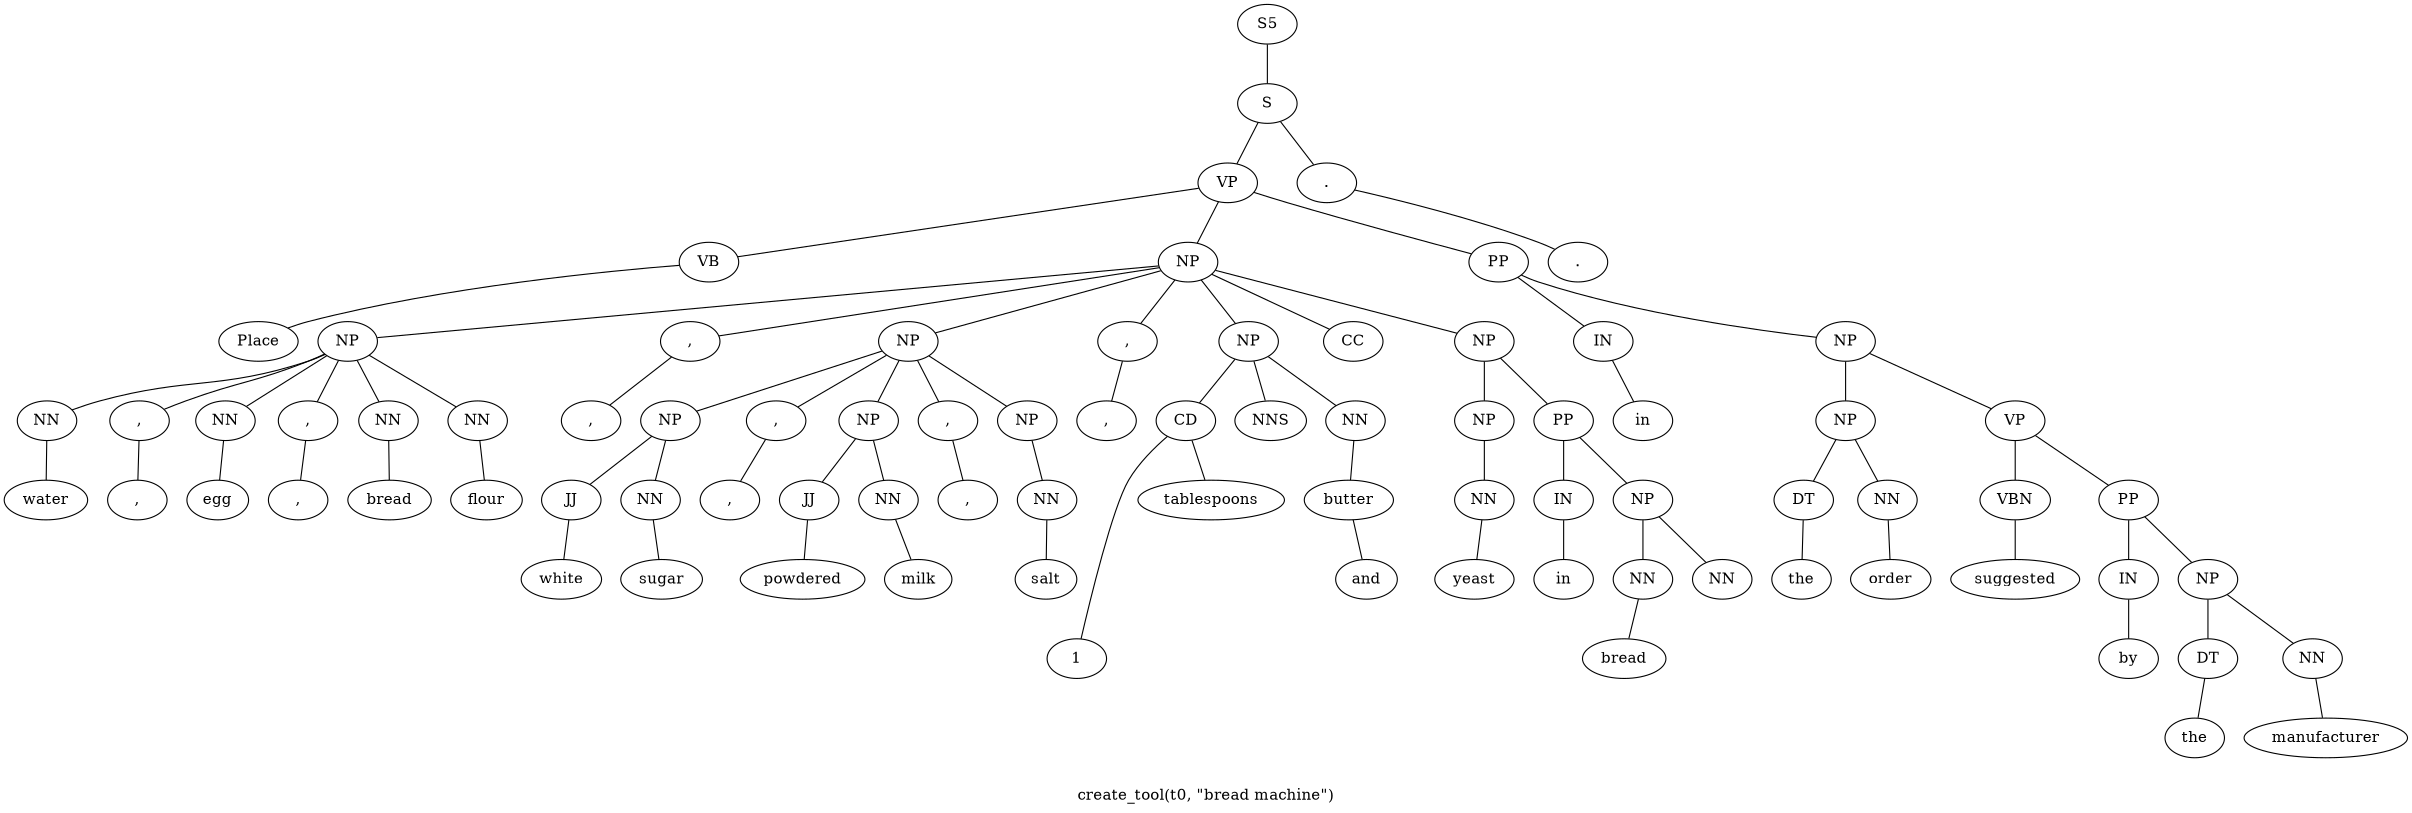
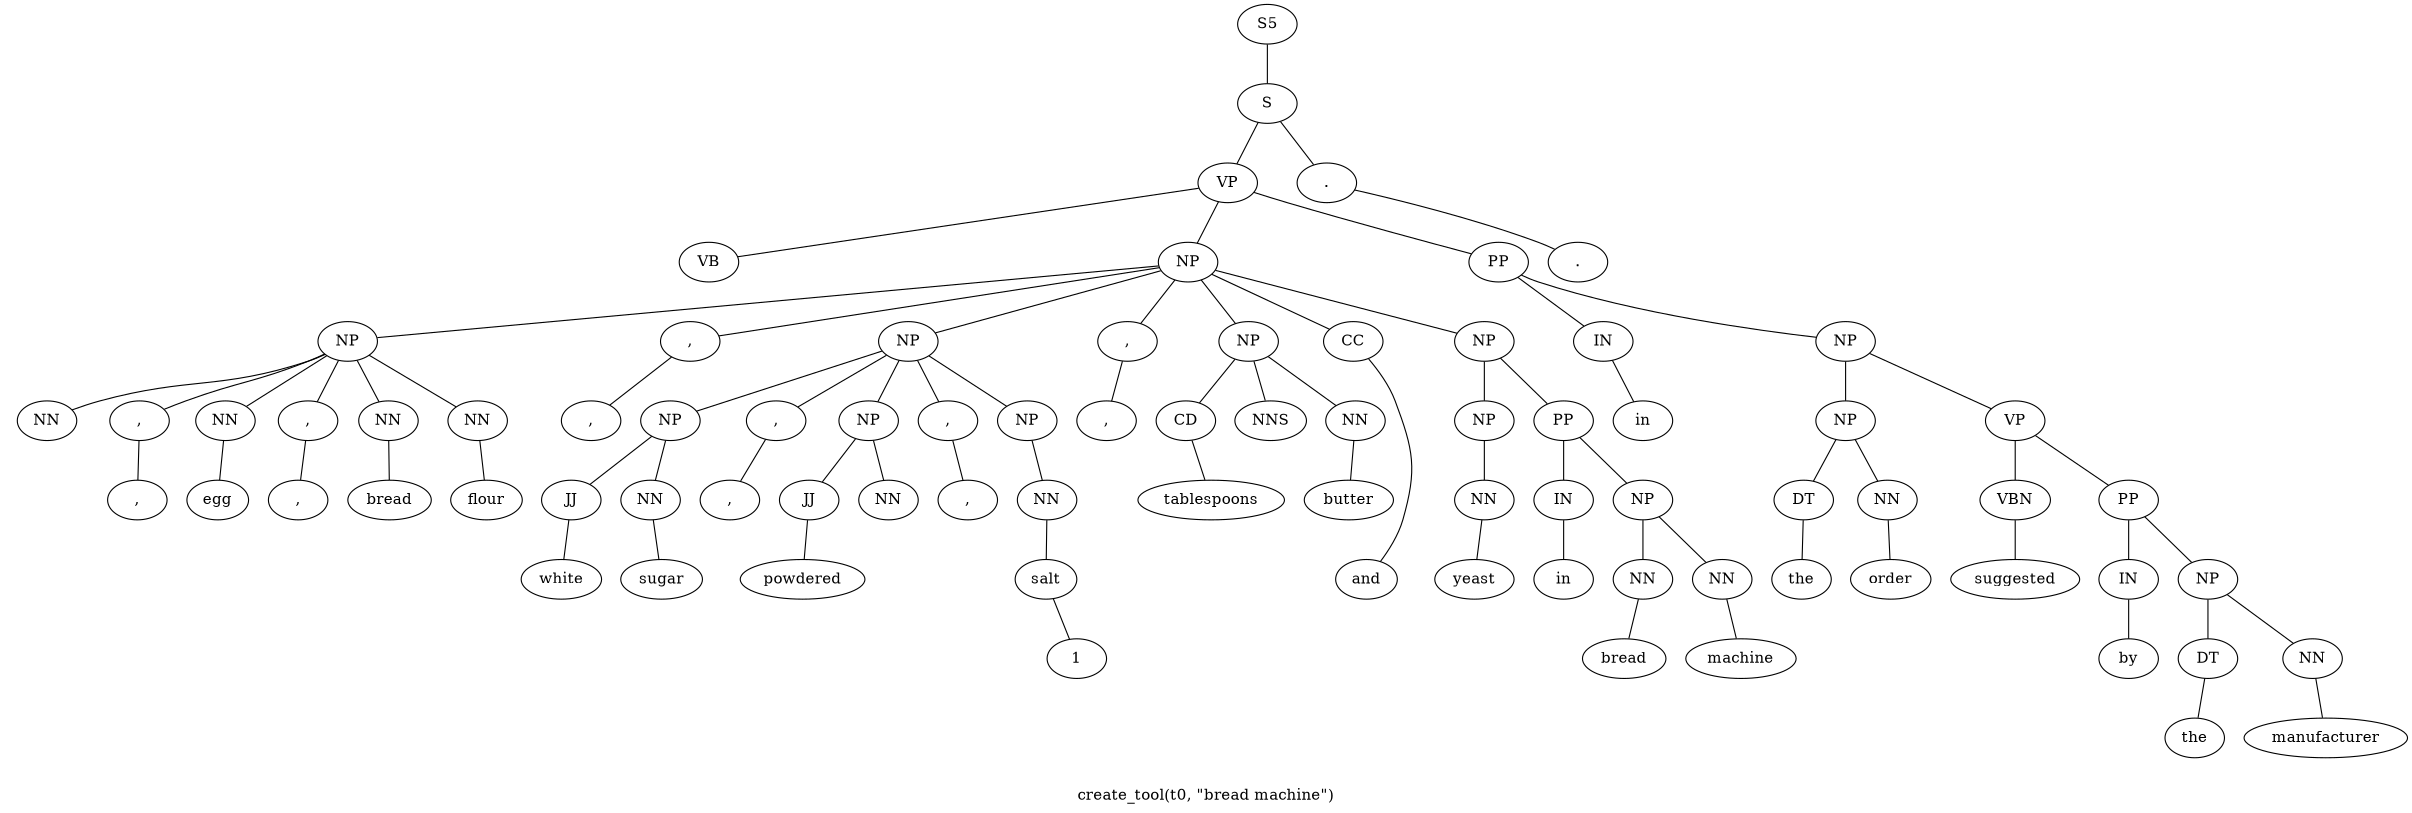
(258, 341) -> none
(46, 500) -> none
(1110, 530) -> (1061, 619)
(1358, 539) -> (1411, 459)
(918, 579) -> none
none -> (1741, 659)
